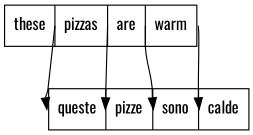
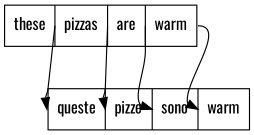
(224, 109) -> (224, 109)
